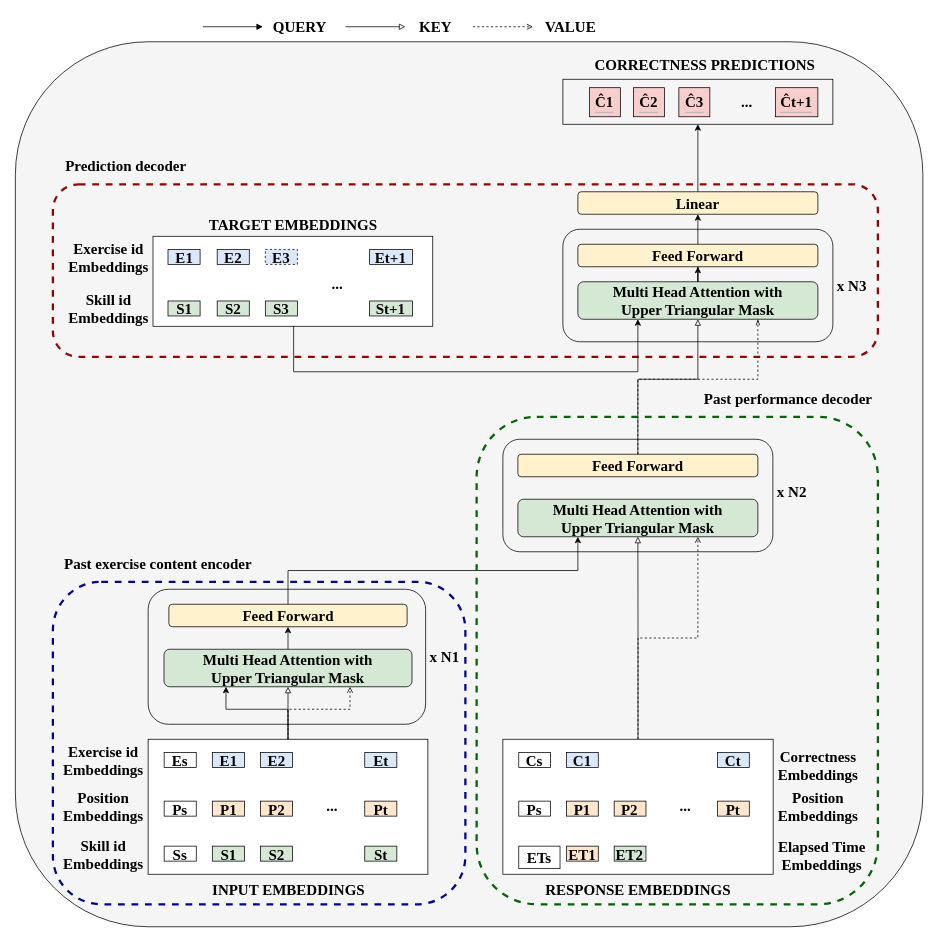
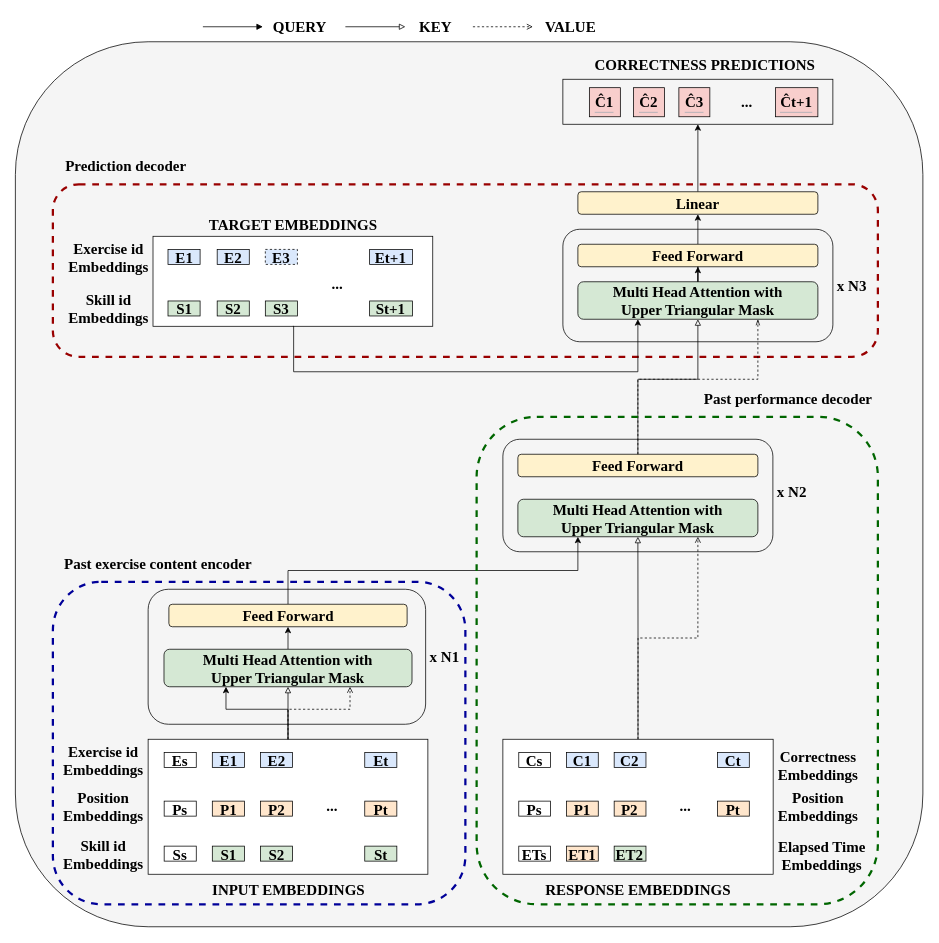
none -> (630, 760)
(539, 857) -> (535, 854)
